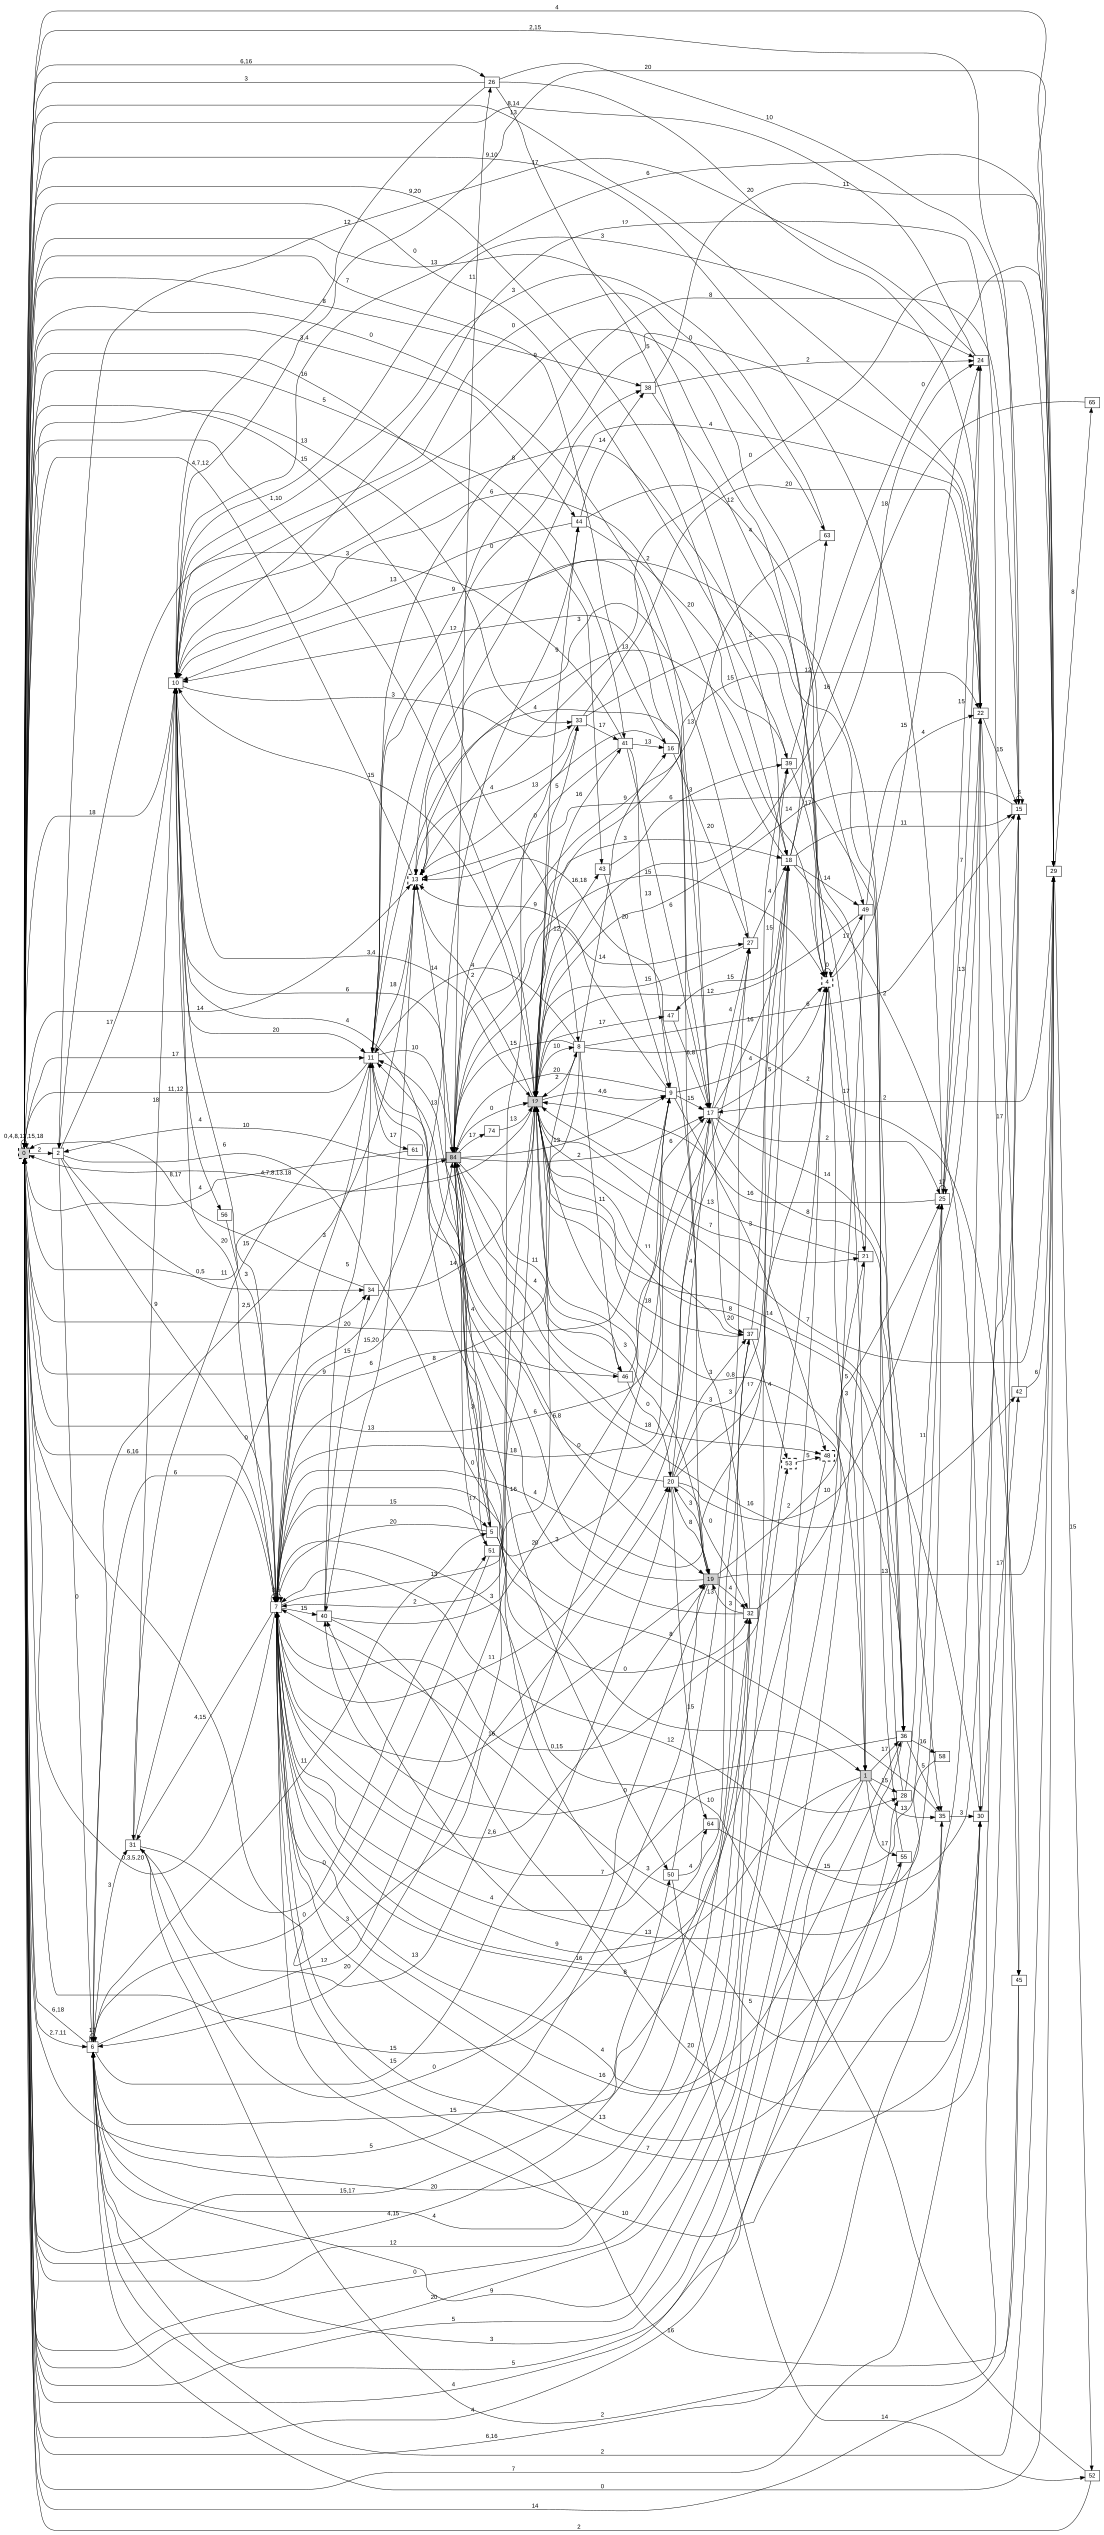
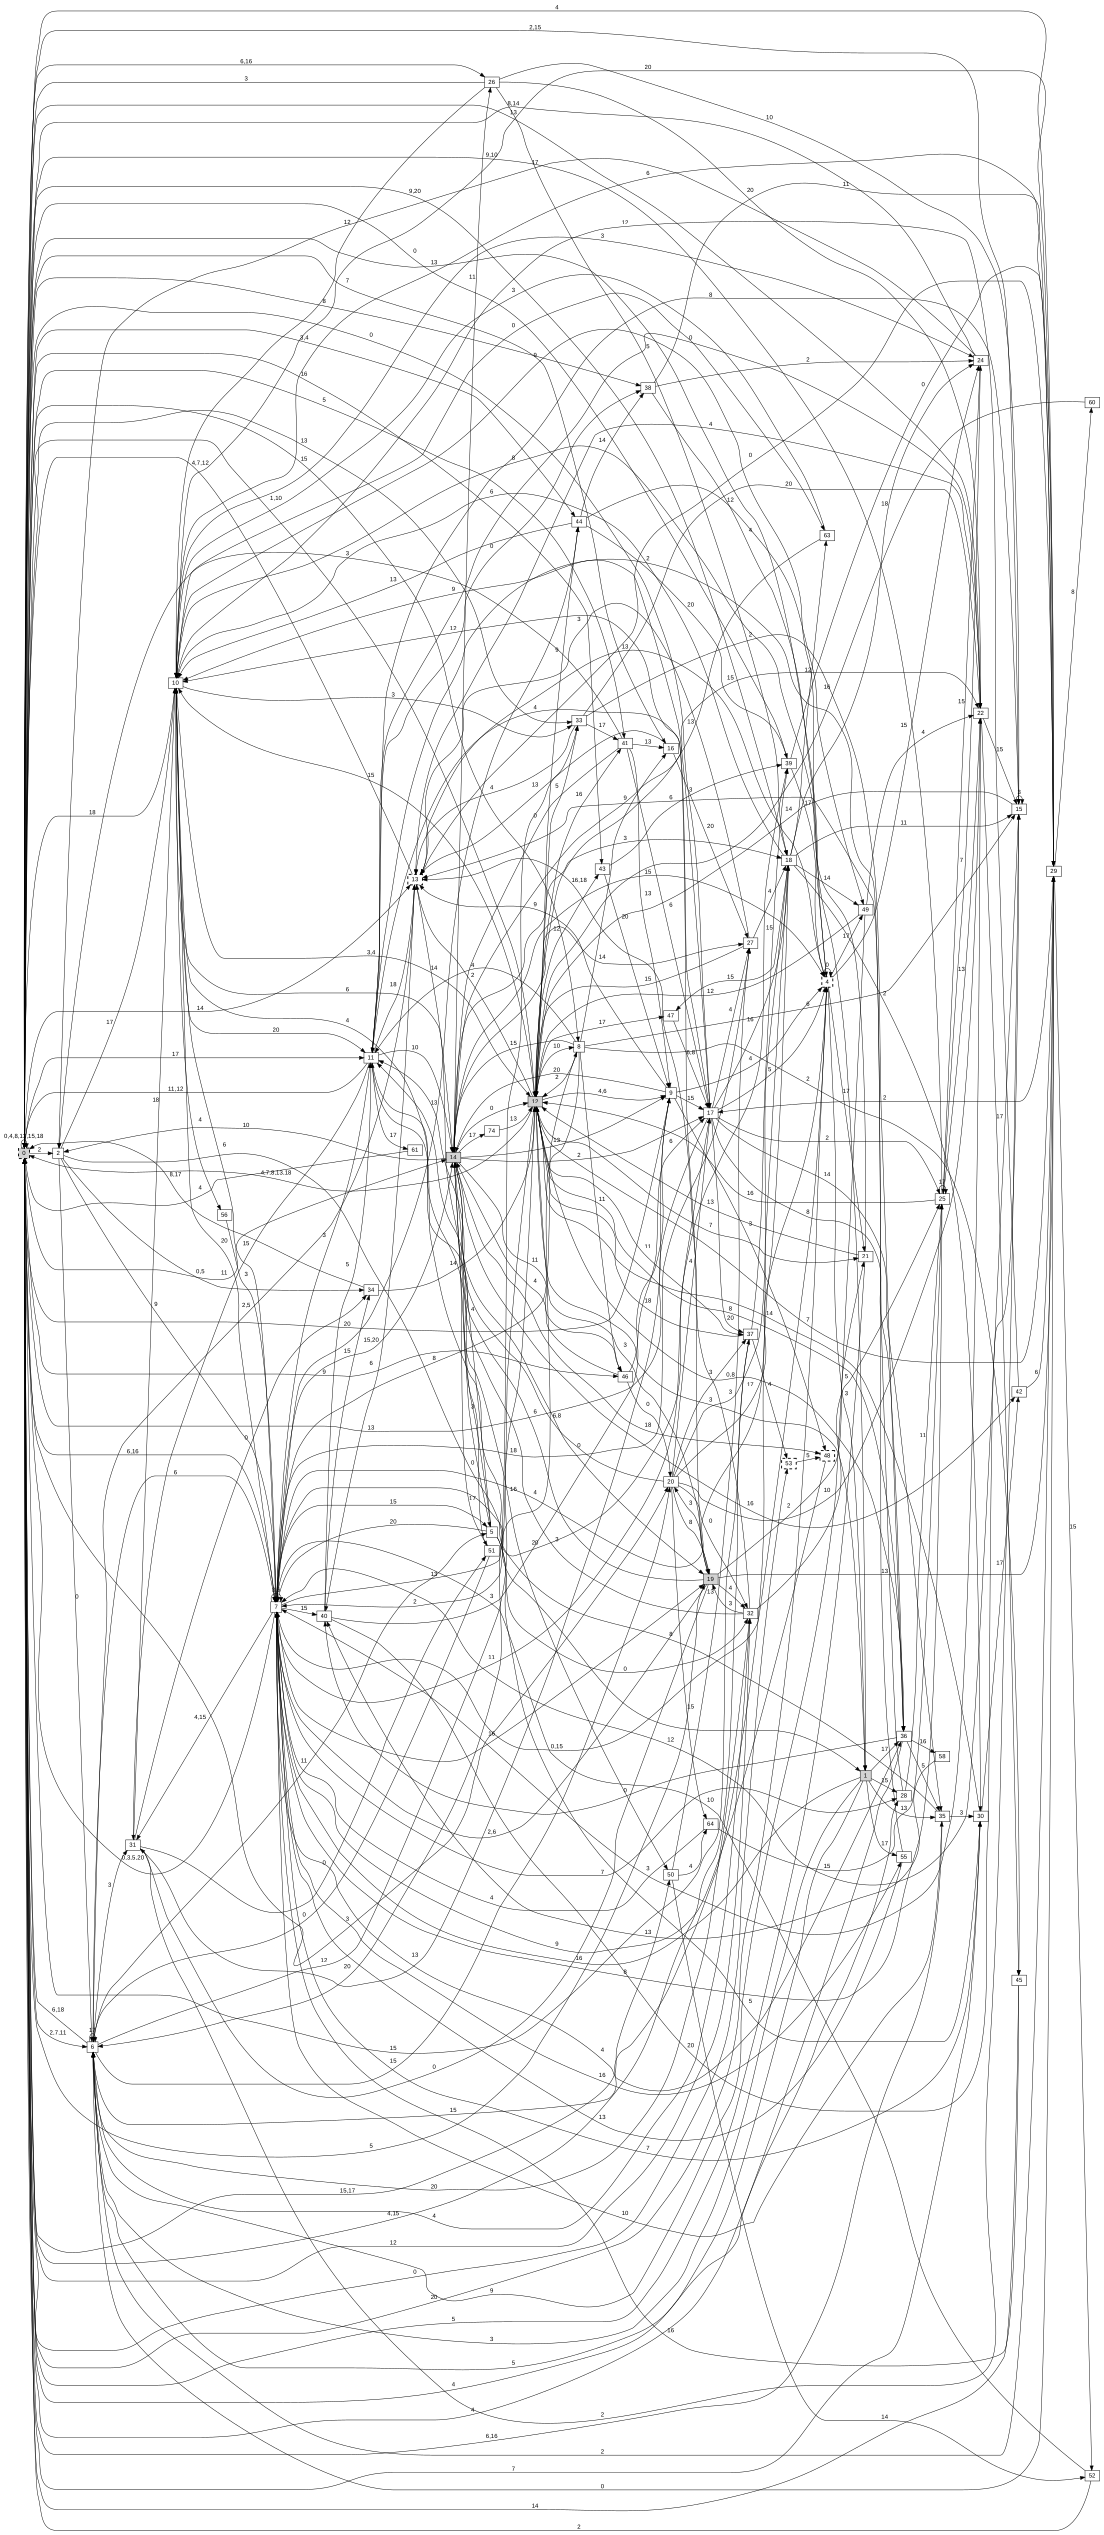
(1092, 403) -> (1092, 403)
(454, 1157) -> (454, 1157)
